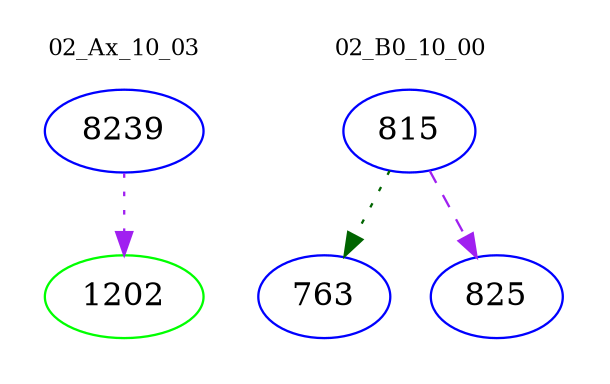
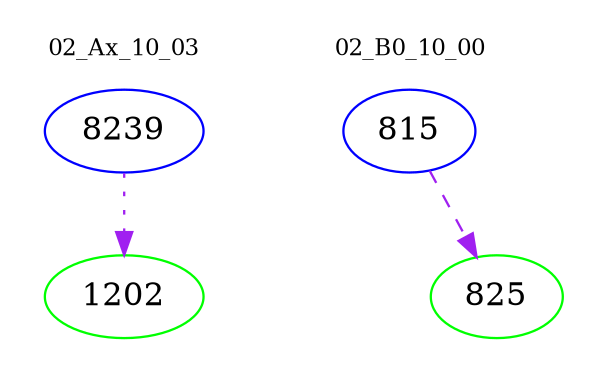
(324, 297) -> none
(497, 297) -> (497, 297)
